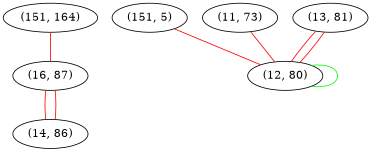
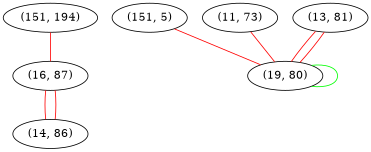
(50, 18) -> (50, 18)
(285, 76) -> (285, 76)
